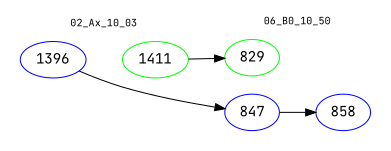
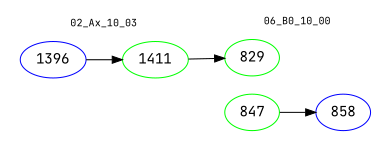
(298, 22) -> (298, 22)
(146, 93) -> (99, 60)
(252, 112) -> (252, 112)
